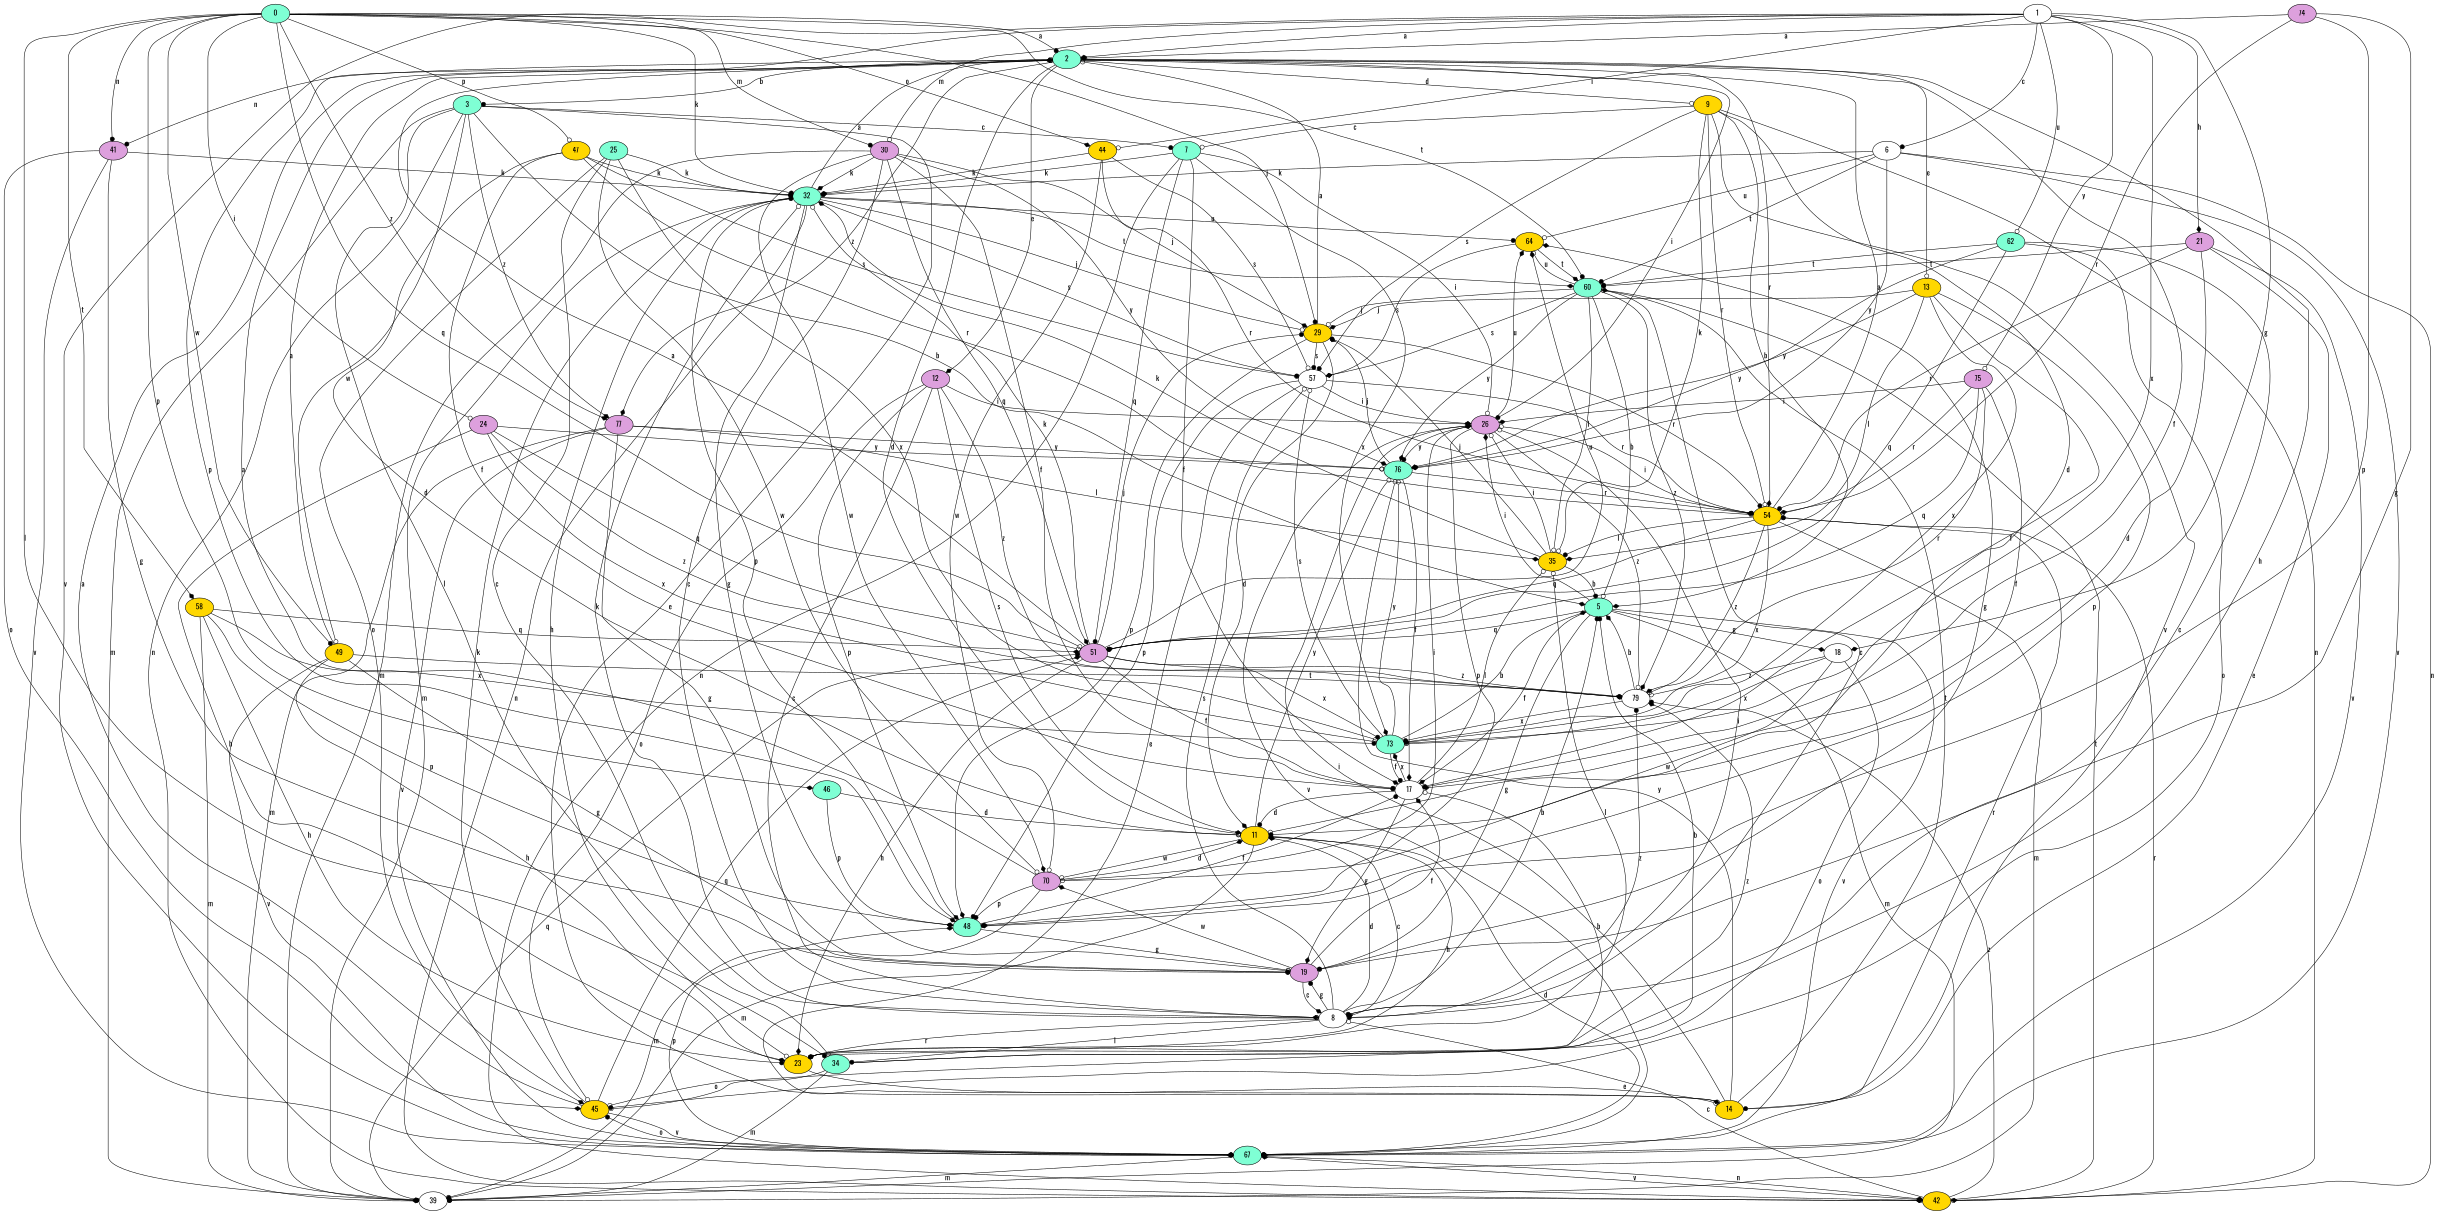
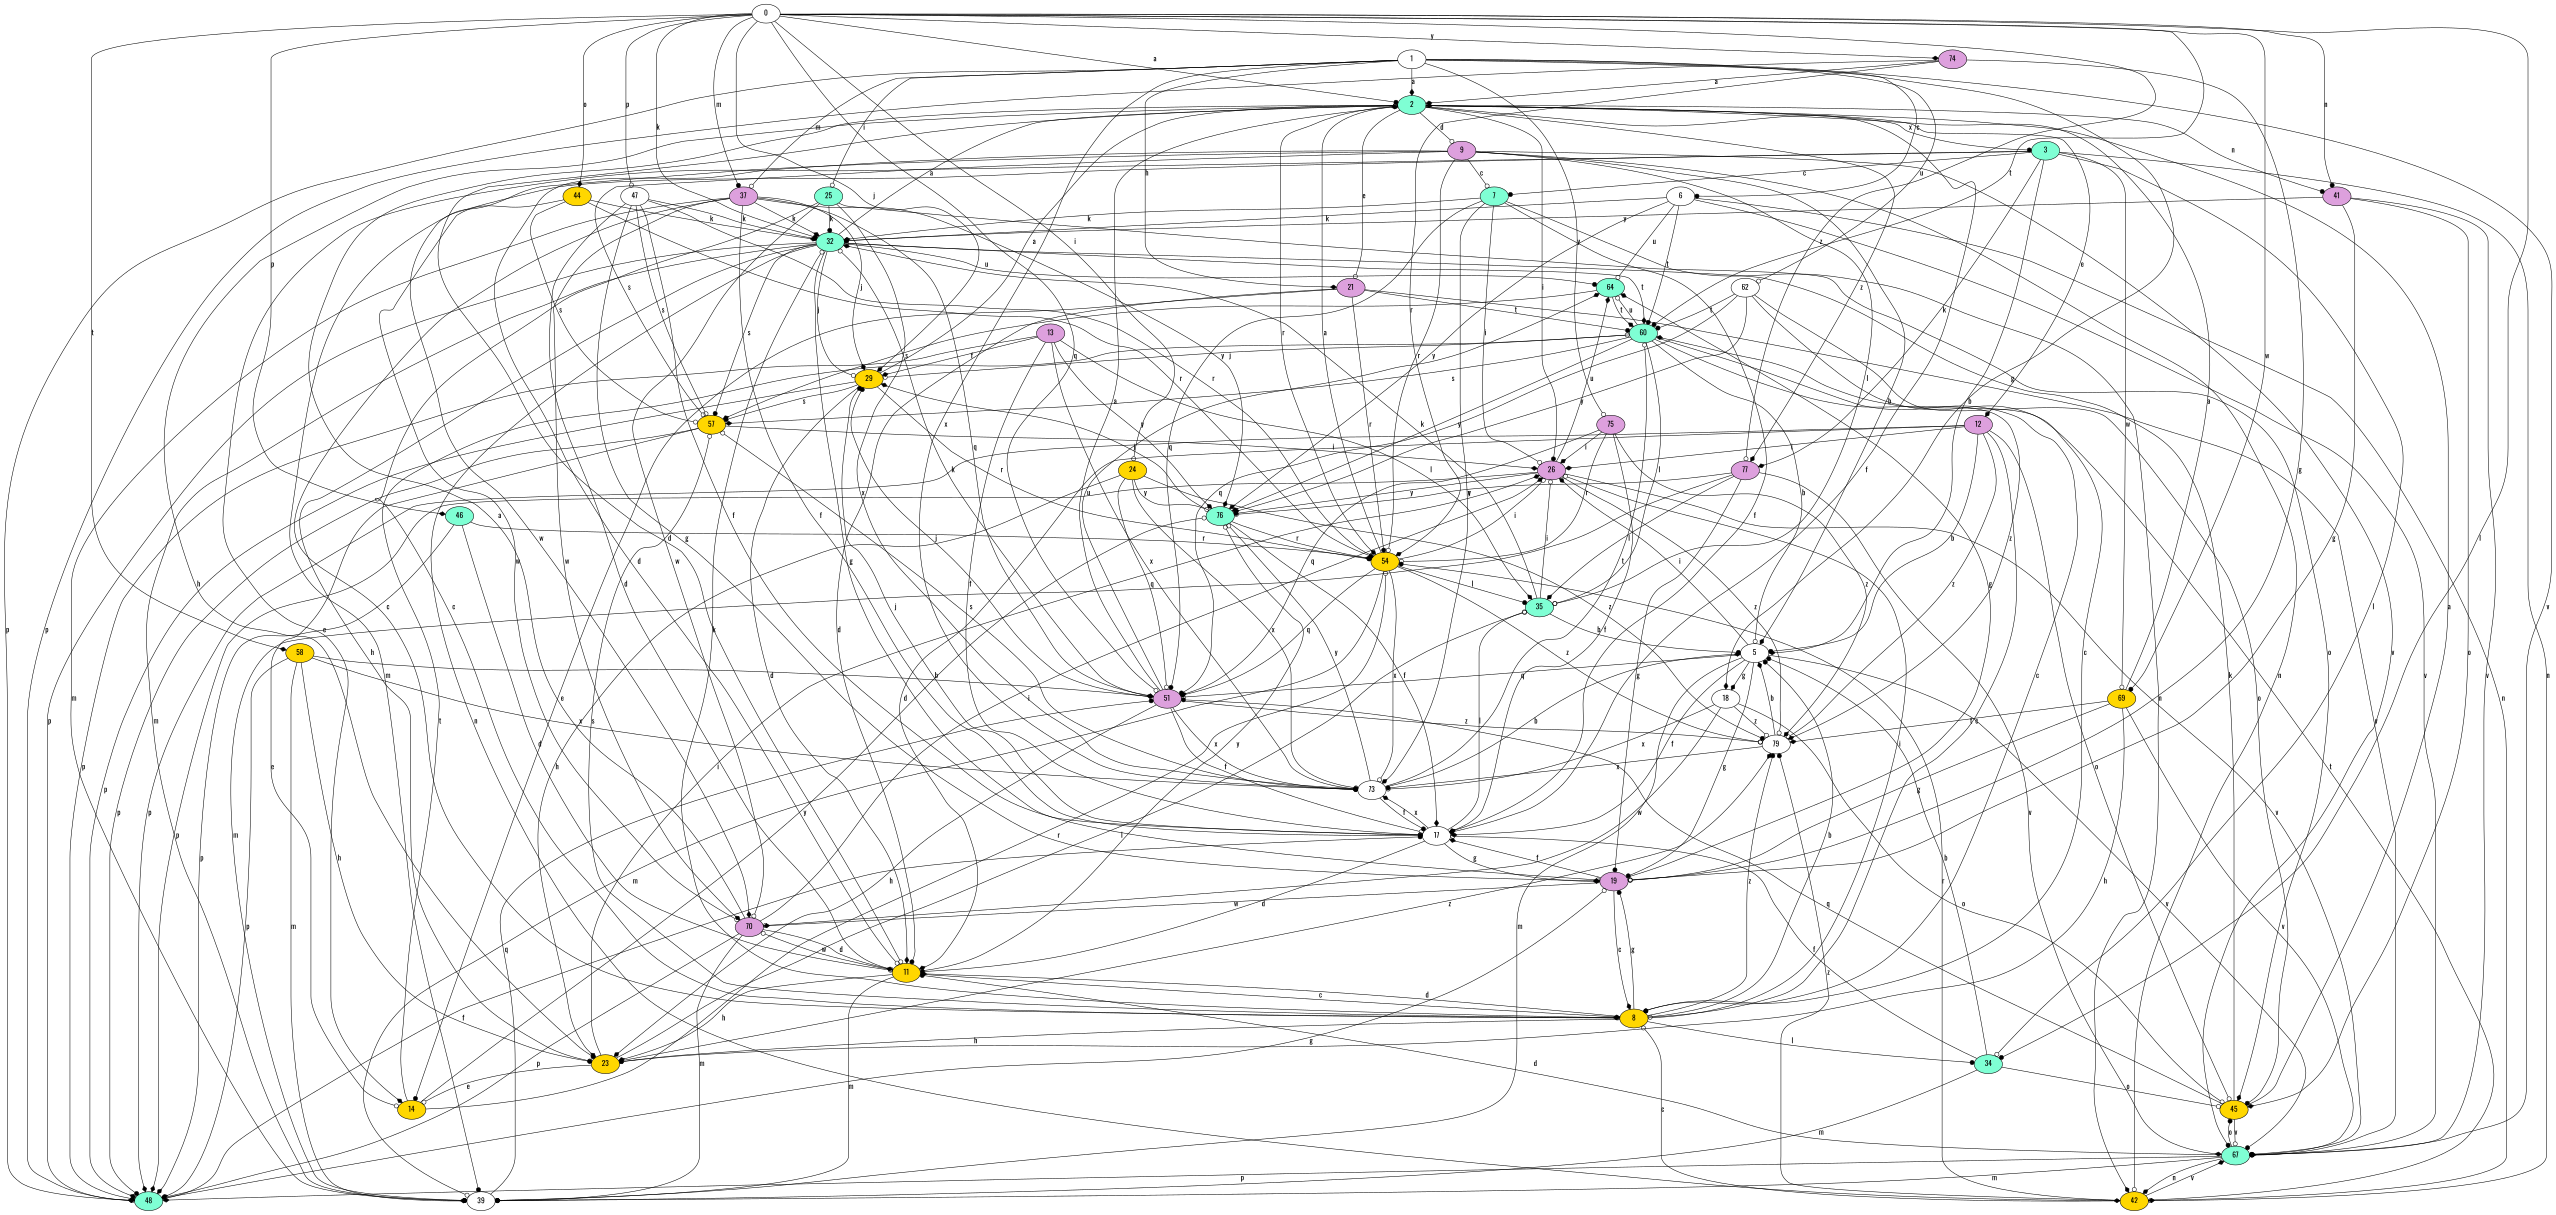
(276, 14) -> (766, 14)
none -> (1356, 36)
(837, 45) -> (863, 200)
(1827, 74) -> (1363, 184)
(762, 82) -> (1911, 128)
(1572, 82) -> (1088, 71)
(1708, 105) -> (1462, 151)
(576, 151) -> (635, 196)
(885, 151) -> (744, 196)
(503, 174) -> (1625, 219)
(1492, 217) -> (1064, 164)
(1529, 242) -> (1610, 288)
(2011, 242) -> (1745, 288)
none -> (425, 243)
(408, 248) -> (1780, 37)
(504, 265) -> (1944, 311)
(1927, 288) -> (1051, 333)
(1379, 311) -> (972, 356)
(1700, 333) -> (1868, 379)
(1312, 379) -> (712, 425)
(1552, 408) -> (897, 534)
(484, 425) -> (1133, 470)
(1448, 438) -> (1030, 769)
(1939, 539) -> (1867, 585)
(1552, 562) -> (1539, 607)
none -> (1900, 568)
(999, 607) -> (906, 699)
(1599, 607) -> (1755, 653)
none -> (1587, 613)
(521, 630) -> (936, 676)
(415, 638) -> (153, 586)
(339, 653) -> (2122, 699)
none -> (892, 742)
(1390, 744) -> (1372, 790)
(1350, 779) -> (921, 644)
(776, 812) -> (1666, 820)
(1599, 927) -> (1814, 950)
(1333, 1018) -> (1634, 1018)
(926, 1041) -> (976, 1041)
